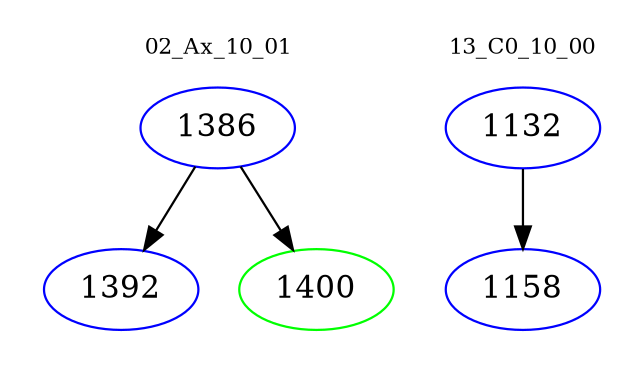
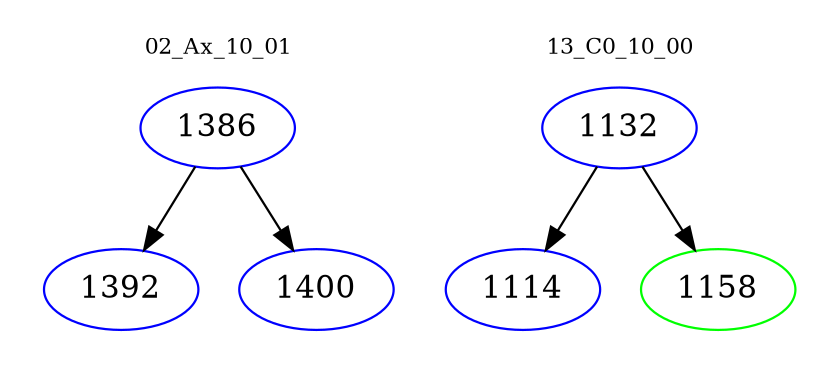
(316, 290) -> (316, 290)
none -> (523, 290)
(523, 290) -> (718, 290)
